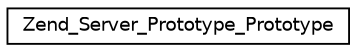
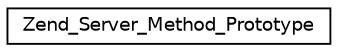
(178, 26) -> (169, 26)
